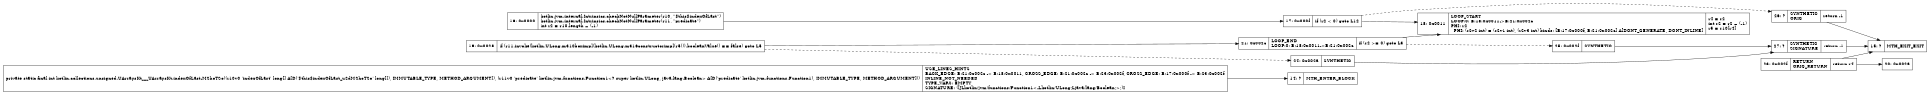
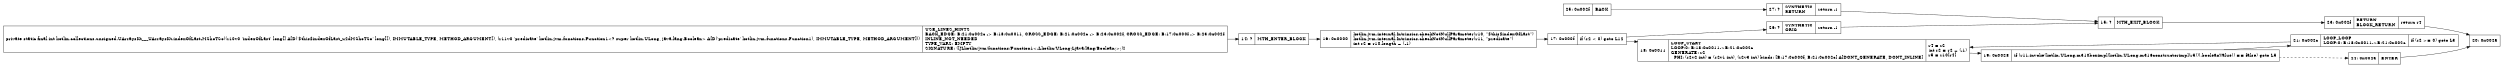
(1565, 4) -> (1695, 33)
(1460, 26) -> (1689, 53)
none -> (1313, 39)
(1284, 41) -> (2338, 38)
(1478, 45) -> none
(1598, 46) -> (1602, 10)
(1905, 46) -> (2138, 22)
(1804, 48) -> (1796, 12)
none -> (1974, 53)
(1856, 56) -> (2242, 23)
(1338, 61) -> (2390, 58)
(1563, 63) -> (2434, 54)
(1810, 66) -> (2376, 25)
